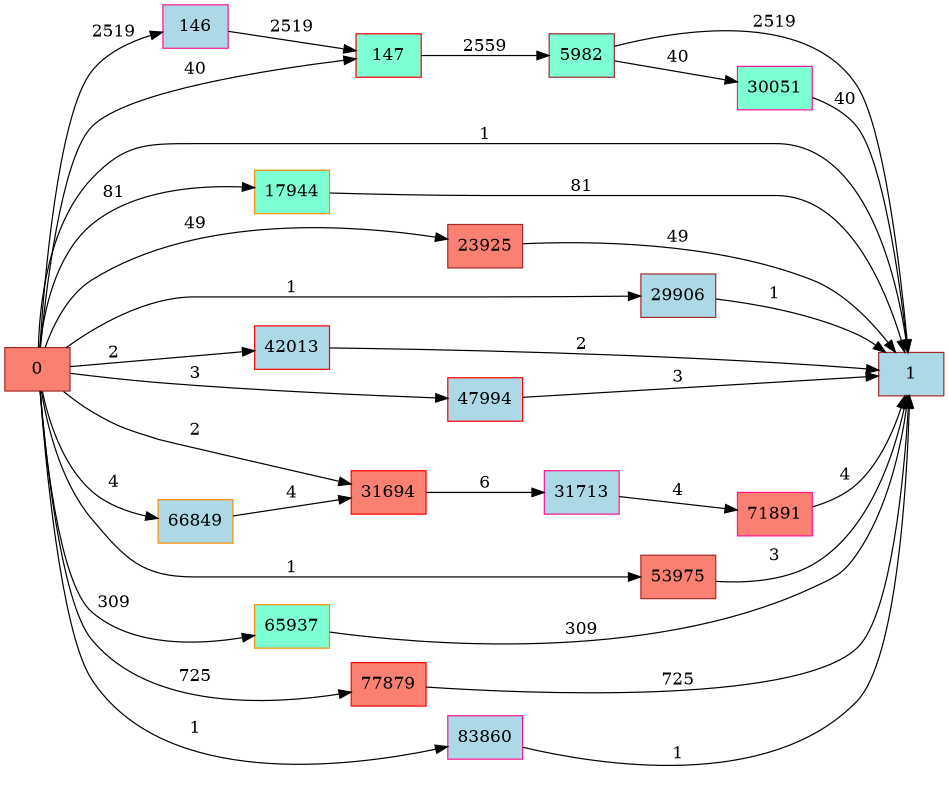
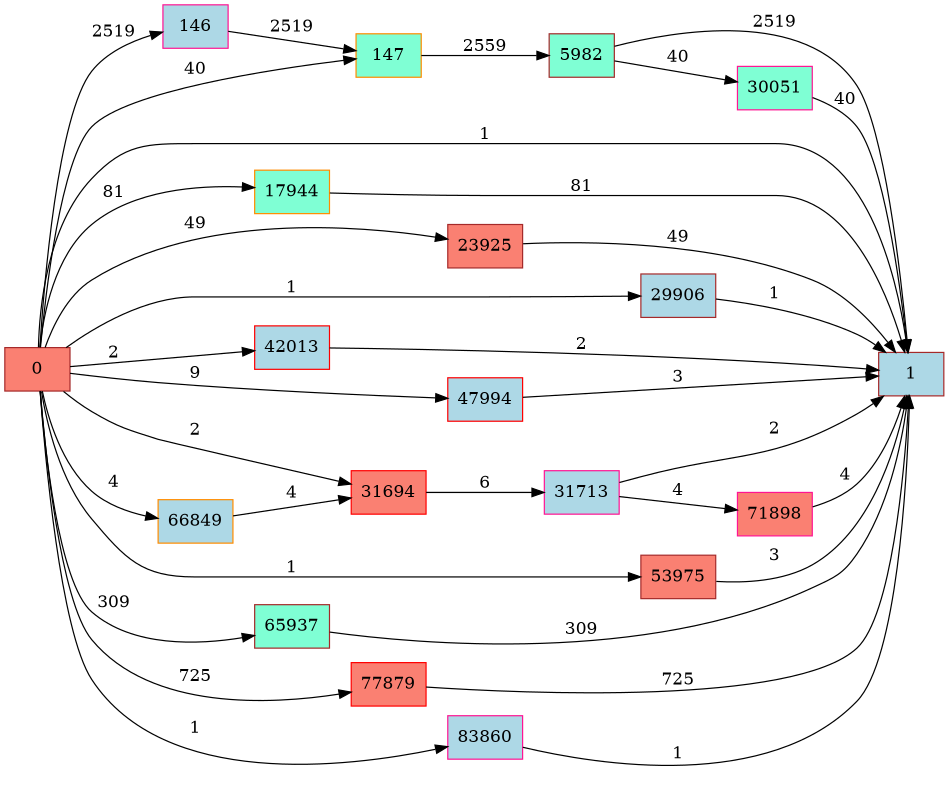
(389, 56) -> (389, 56)
(196, 374) -> (196, 374)
none -> (750, 455)
(775, 514) -> (775, 514)
(292, 626) -> (292, 626)
